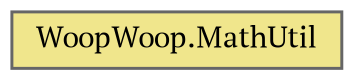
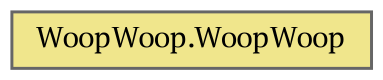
(177, 40) -> (192, 40)
